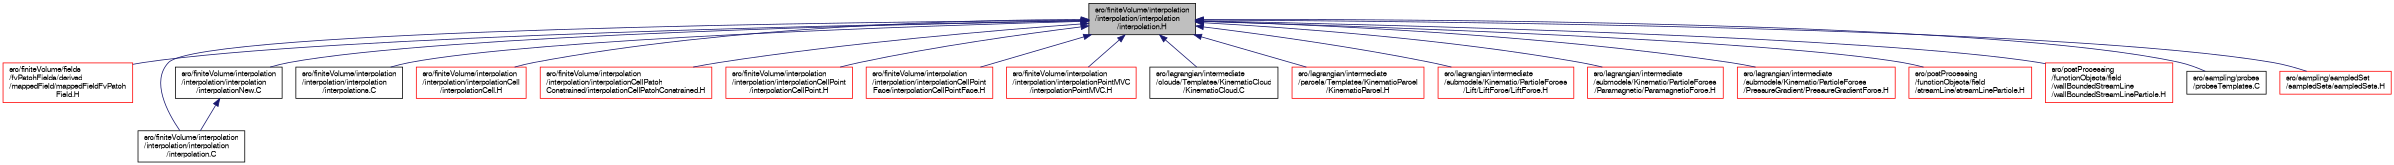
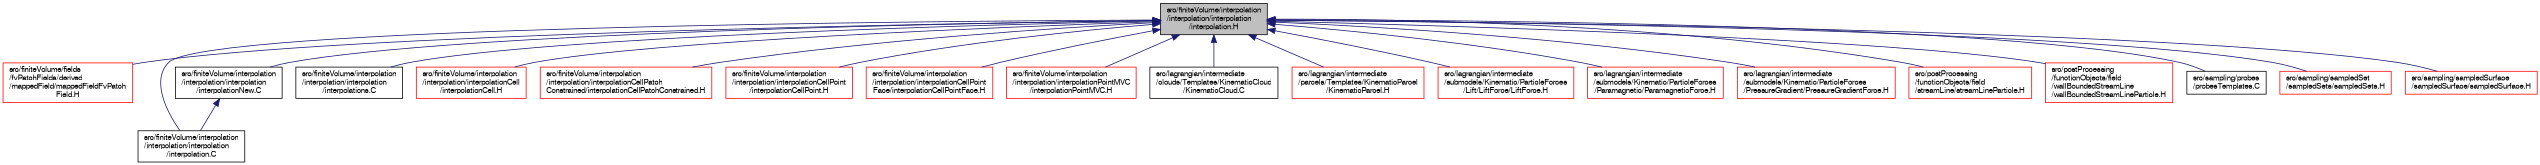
none -> (2471, 83)
